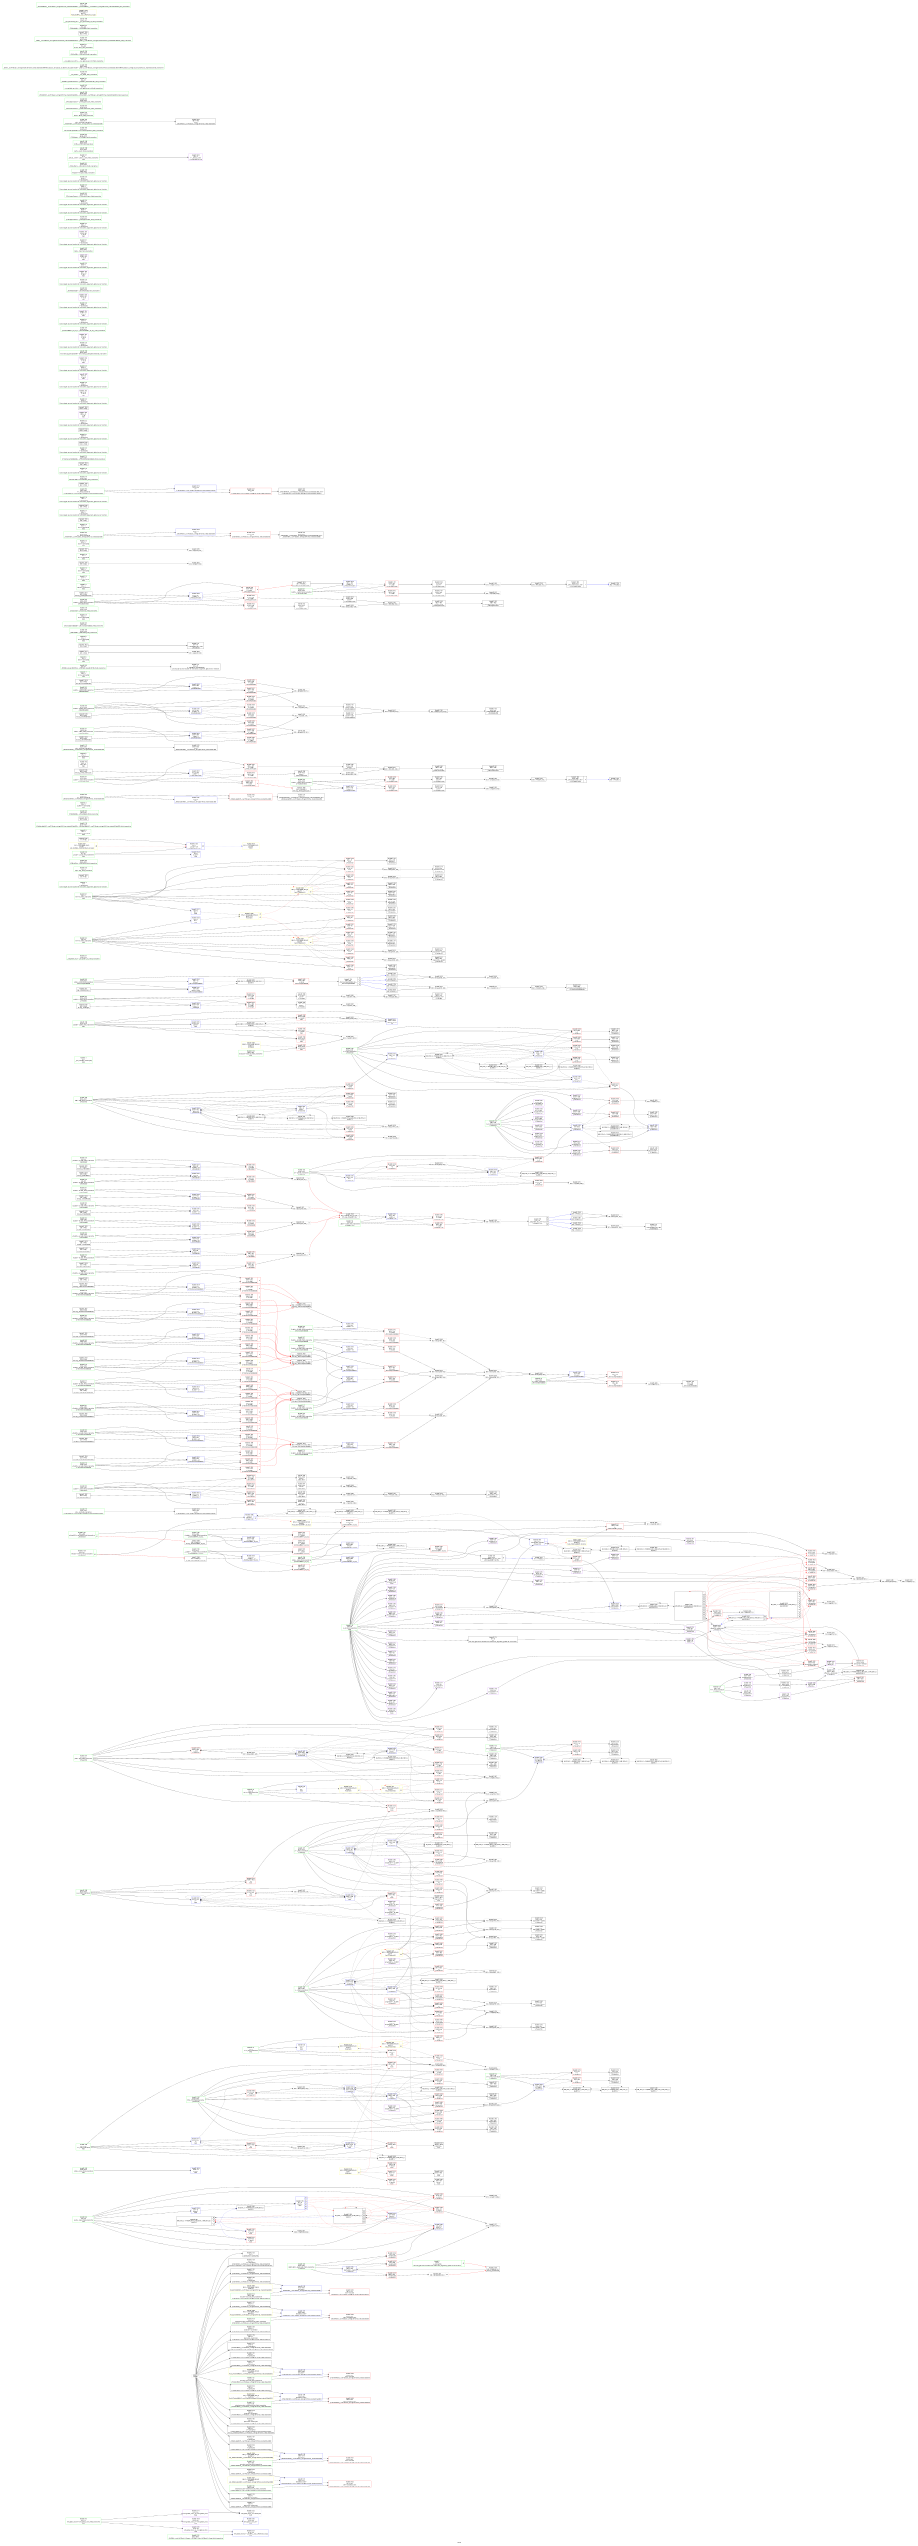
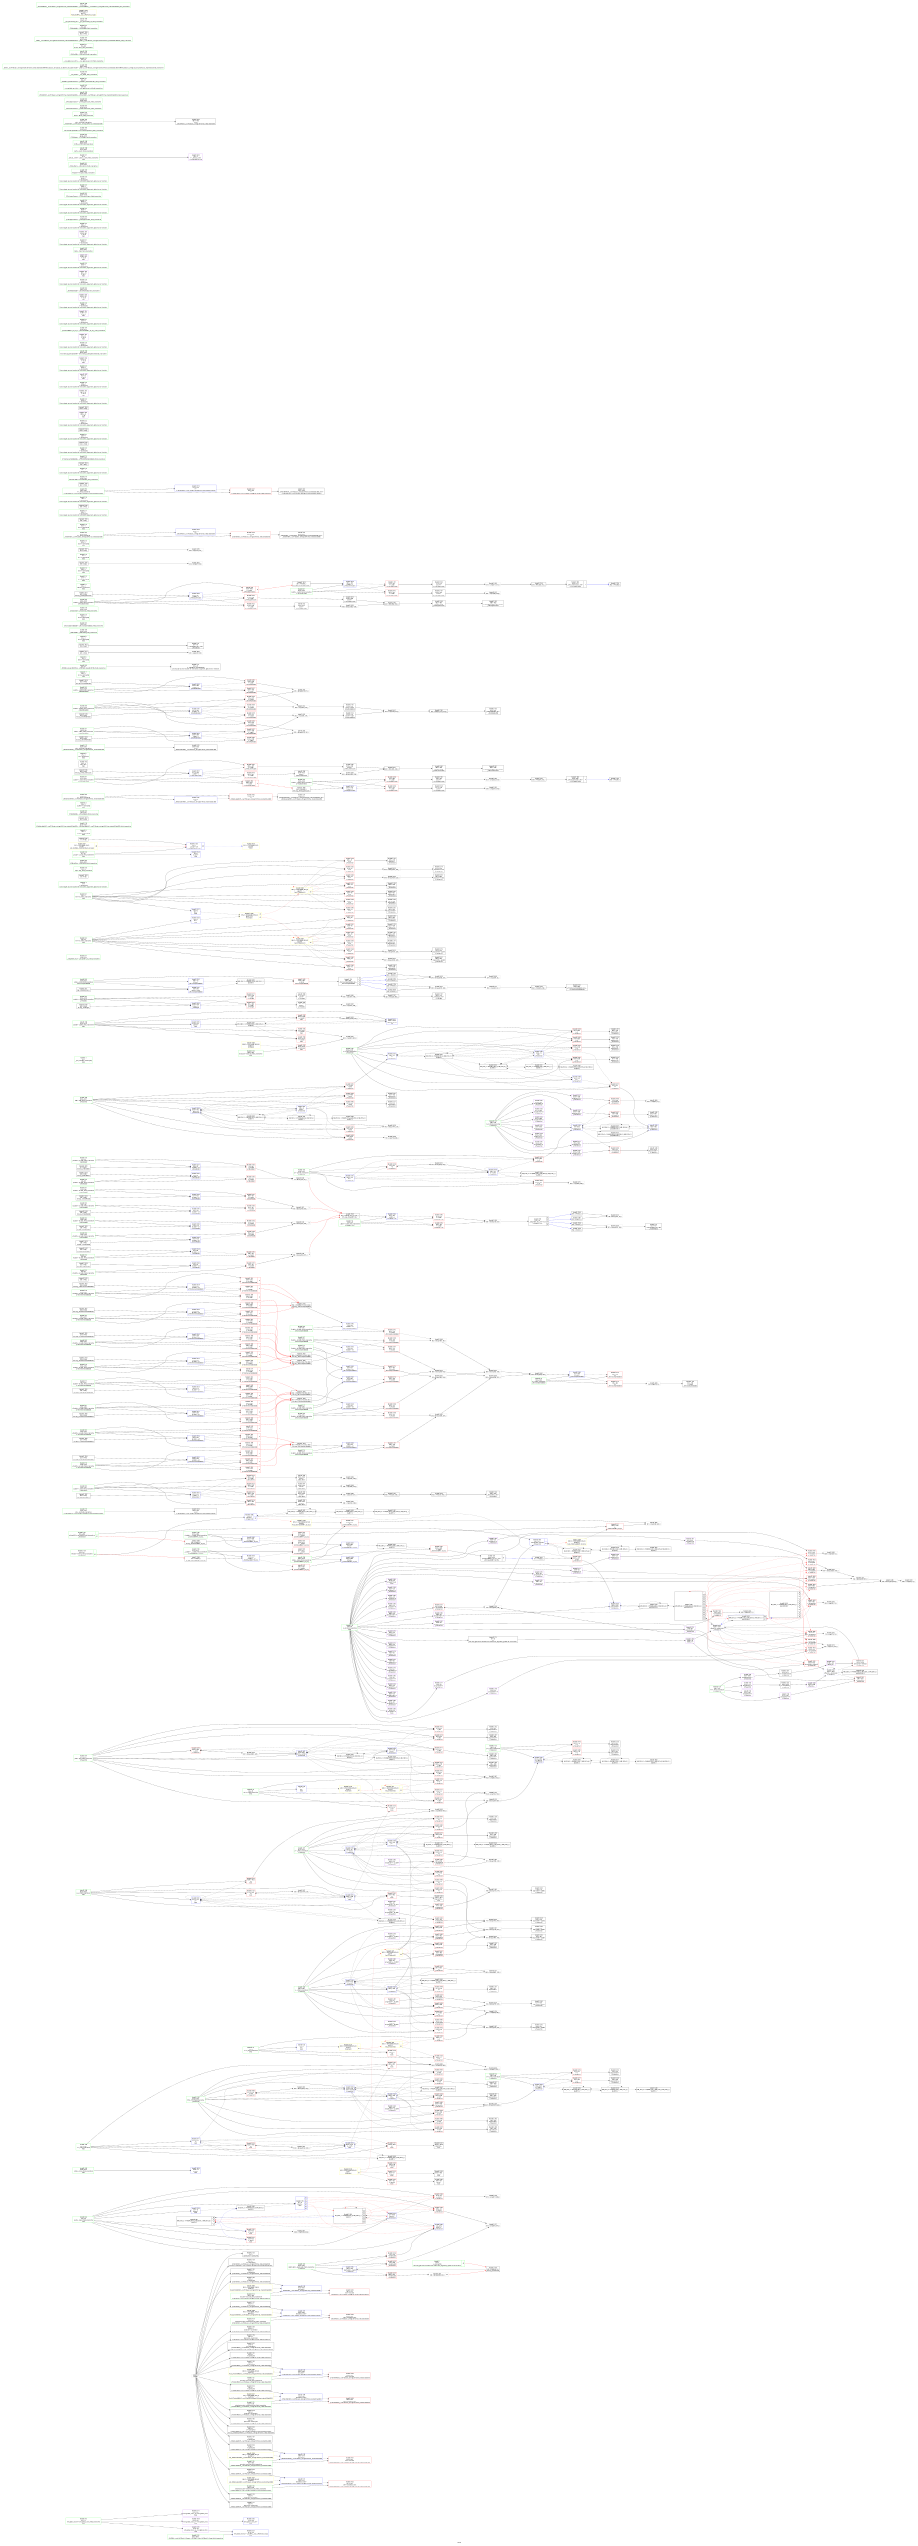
(251, 2513) -> none
